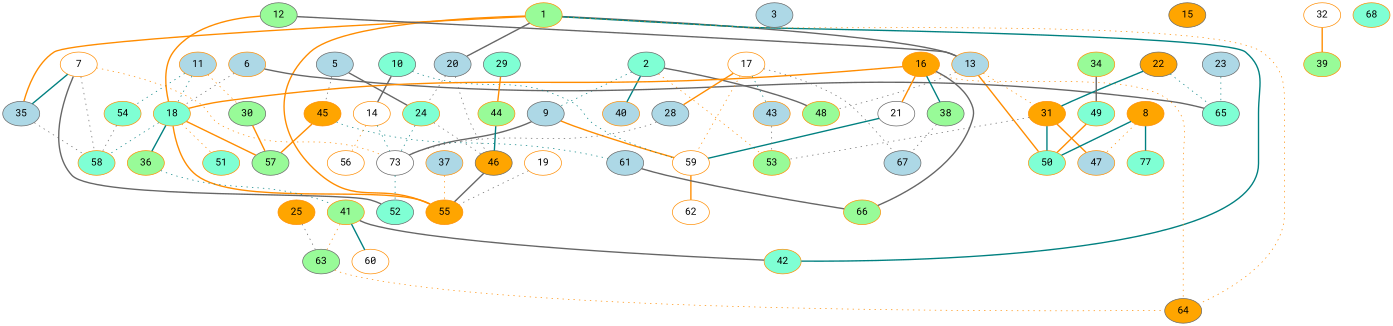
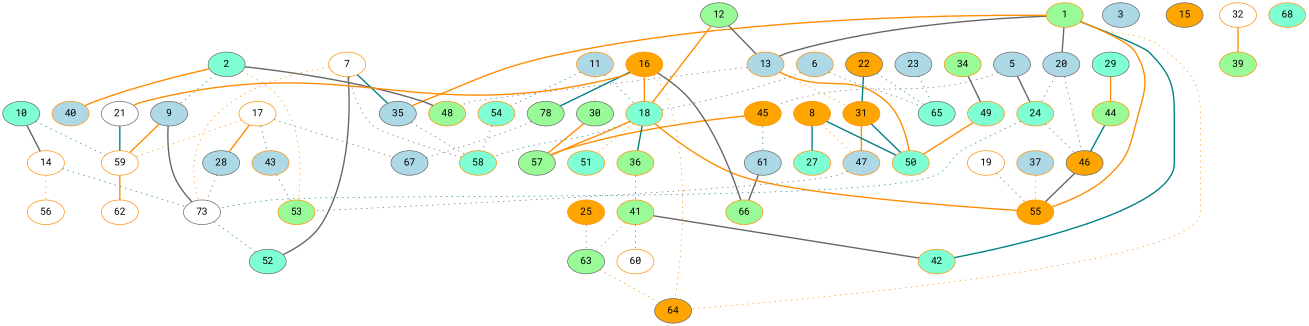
(687, 88) -> (887, 94)
(631, 94) -> (146, 85)
(946, 114) -> (546, 114)
(909, 138) -> (515, 201)
(1146, 163) -> (812, 163)
(358, 237) -> (635, 237)
